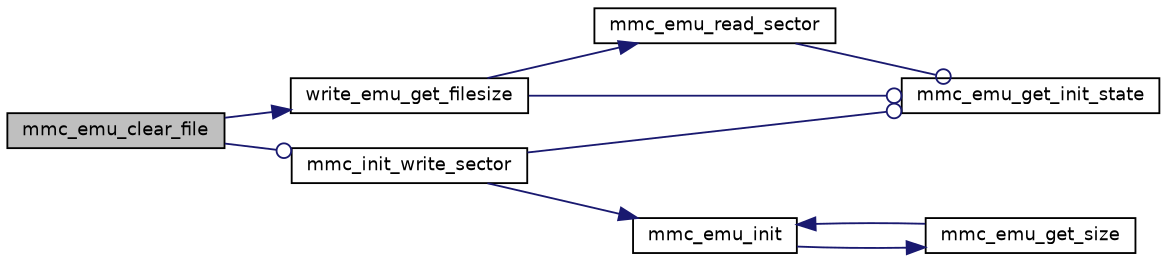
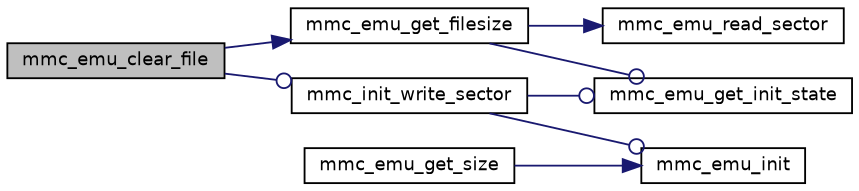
(866, 59) -> none
(409, 96) -> (409, 26)
(553, 199) -> (559, 129)
(852, 248) -> none
